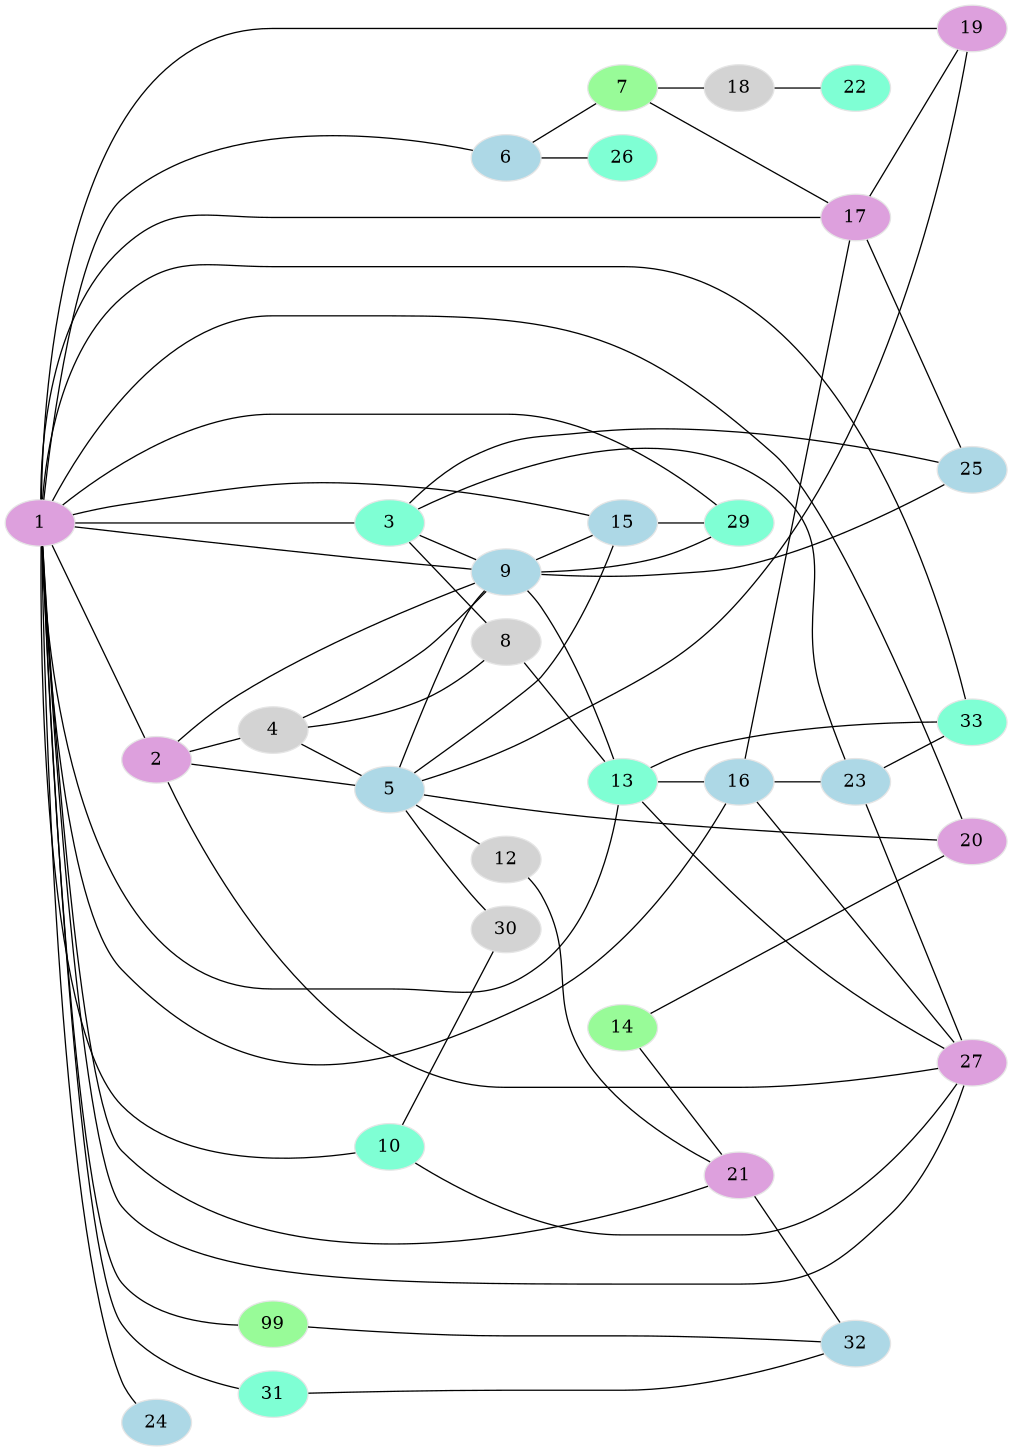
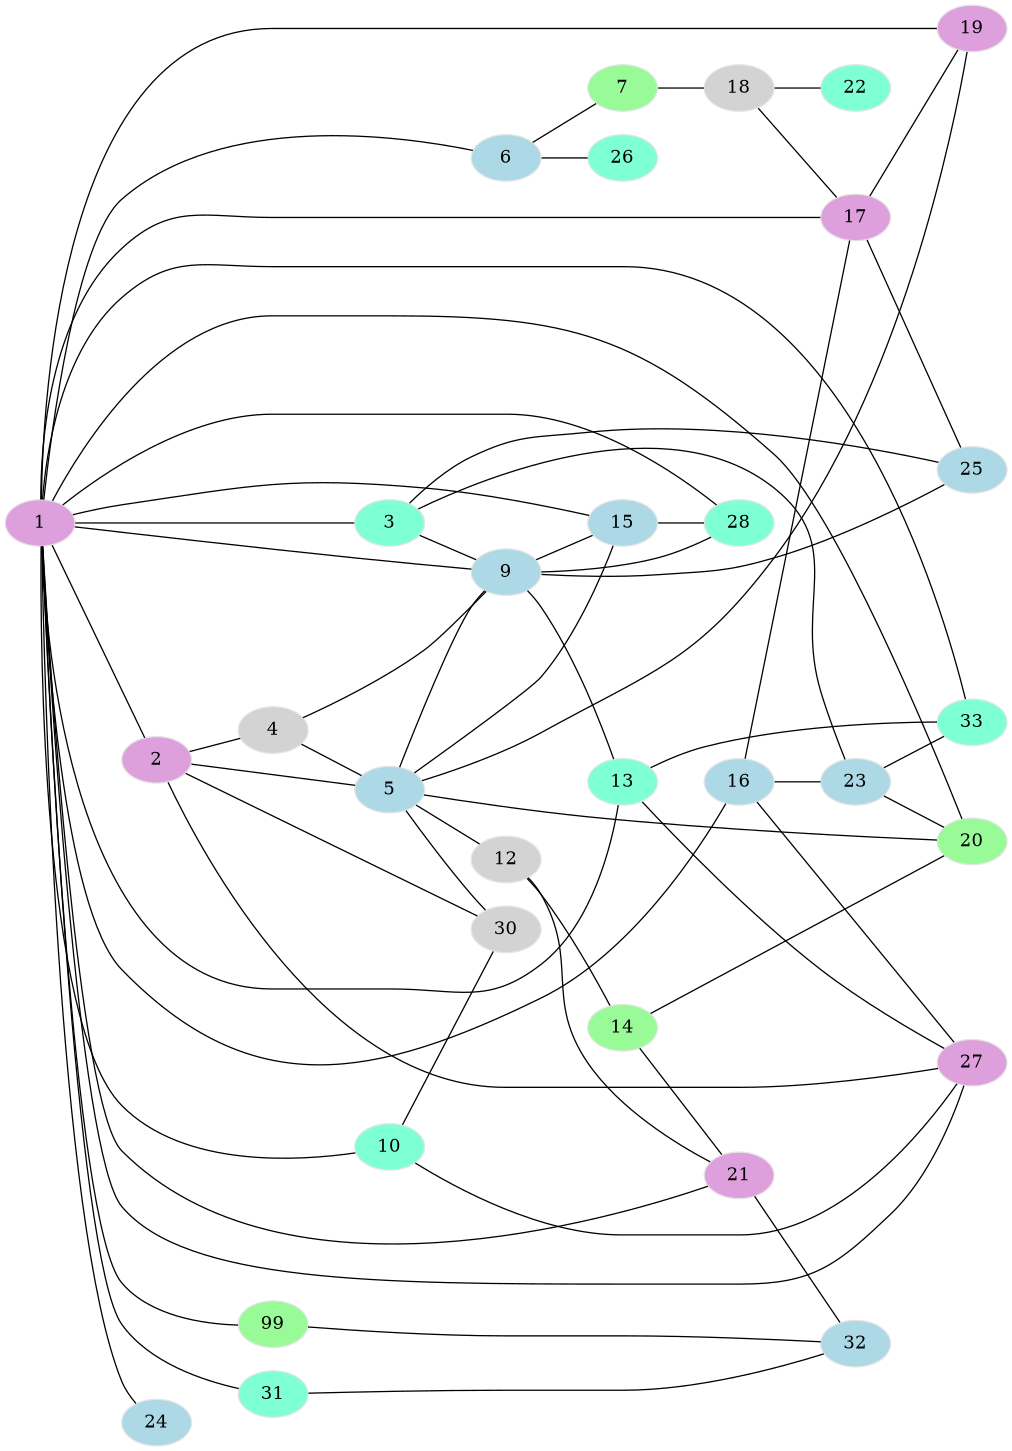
(739, 153) -> (797, 153)
(739, 523) -> (739, 523)
(506, 642) -> none
(320, 650) -> (332, 845)
(681, 782) -> none
(972, 841) -> (972, 841)
(914, 922) -> (914, 812)
none -> (574, 943)
